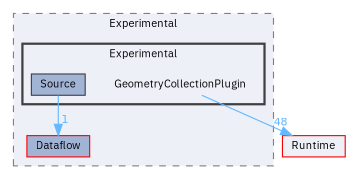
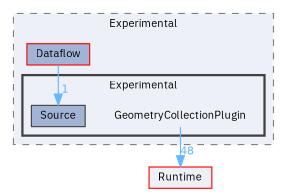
(58, 111) -> (58, 83)
